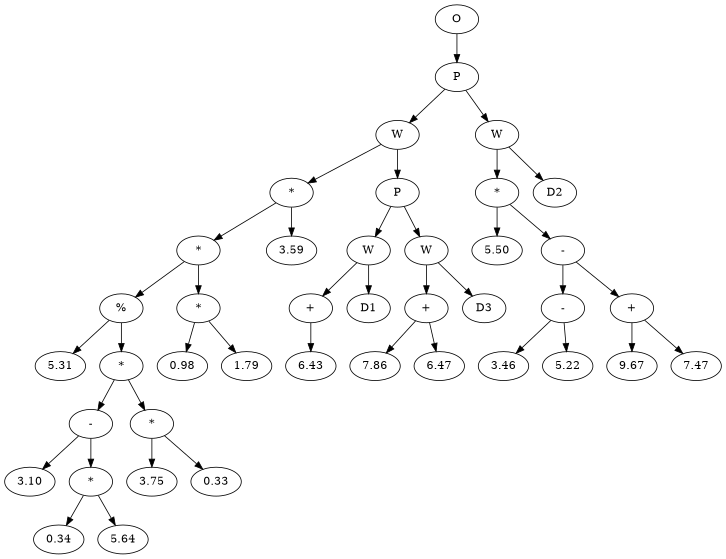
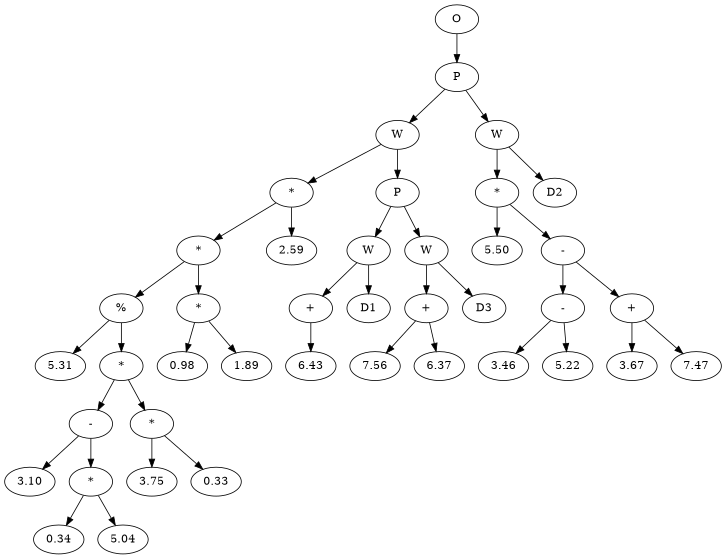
(292, 250) -> (292, 250)
(247, 366) -> (247, 366)
(375, 366) -> (375, 366)
(439, 366) -> (439, 366)
(632, 366) -> (632, 366)
(123, 539) -> (123, 539)
